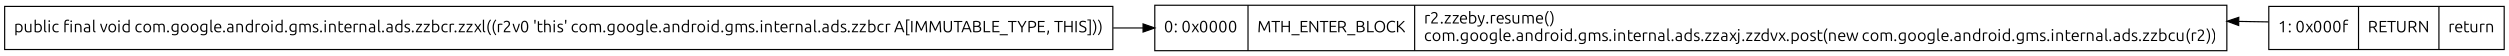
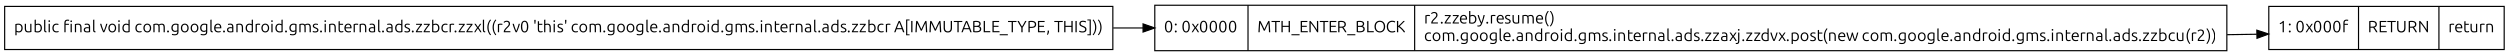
(2254, 22) -> (2242, 34)
